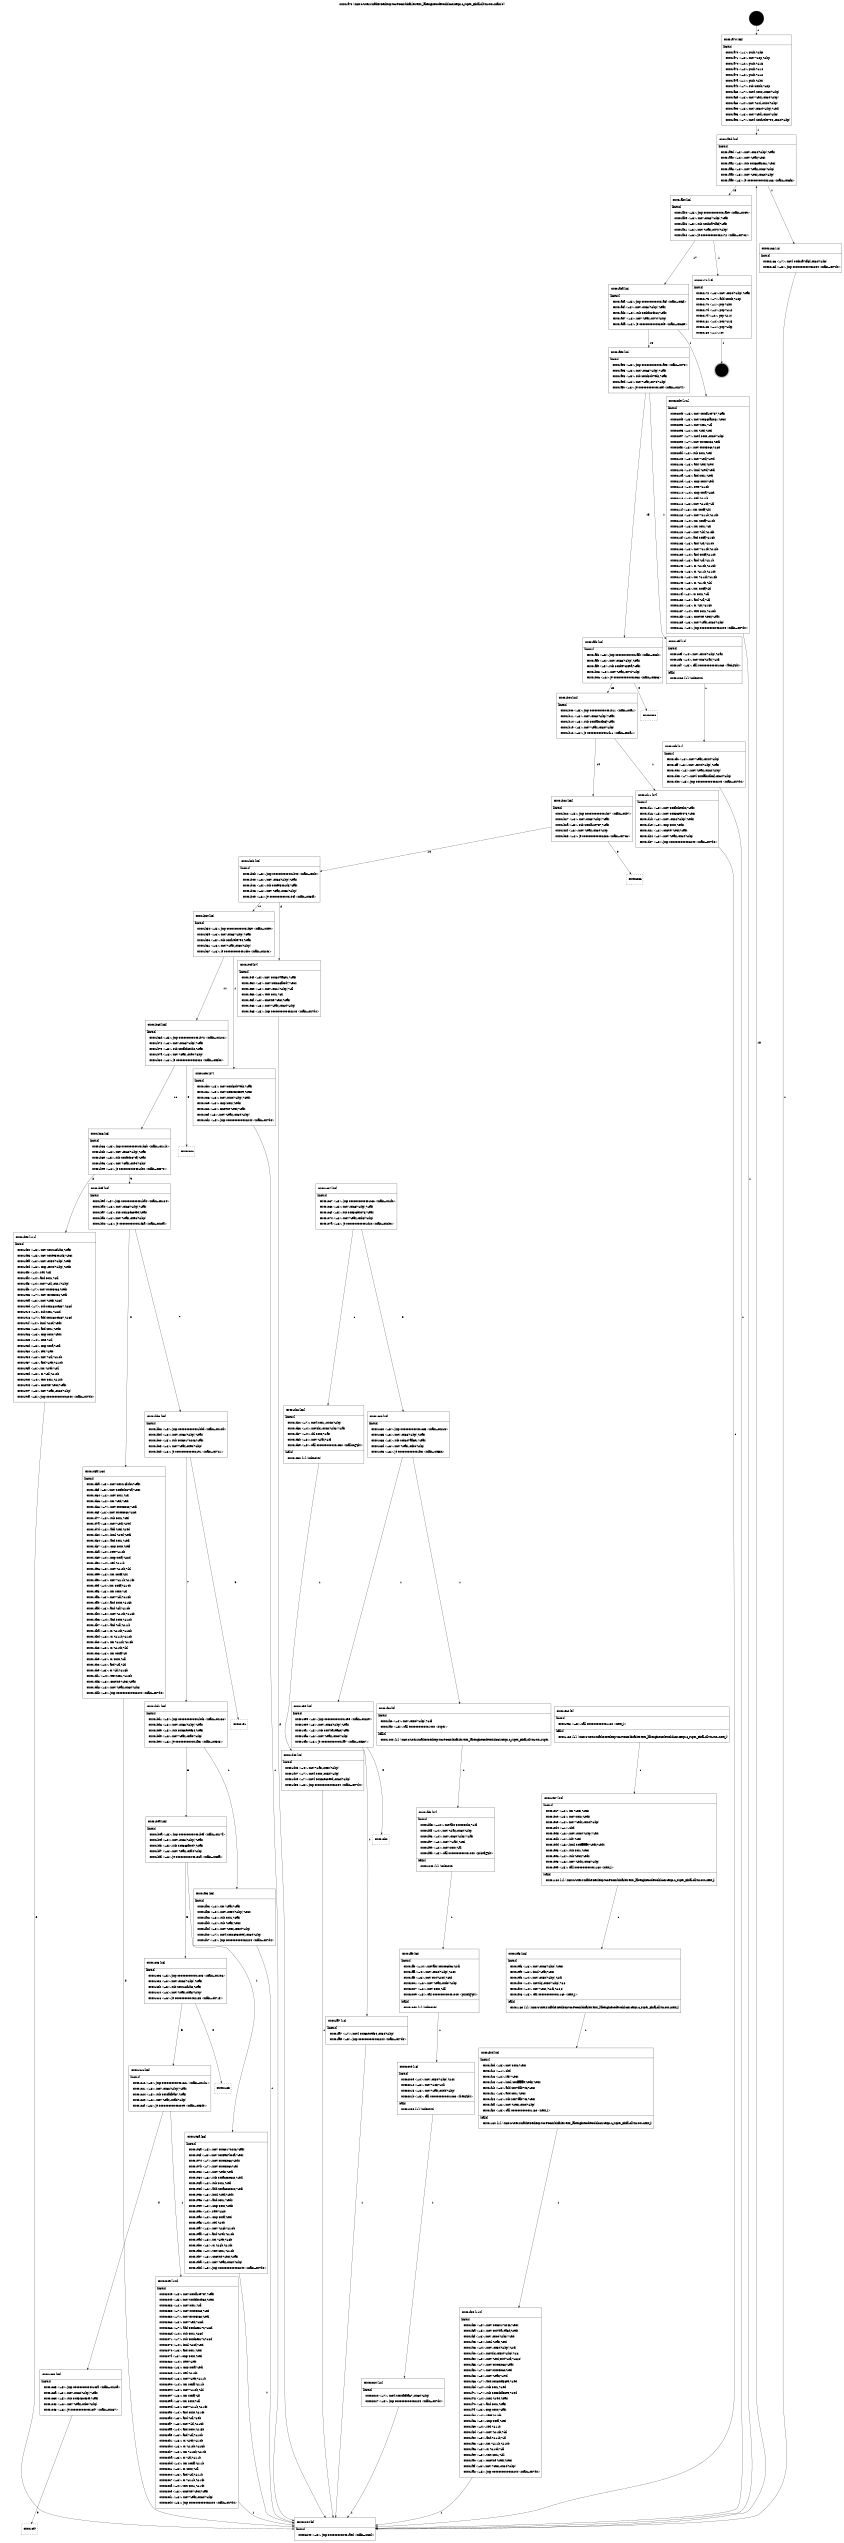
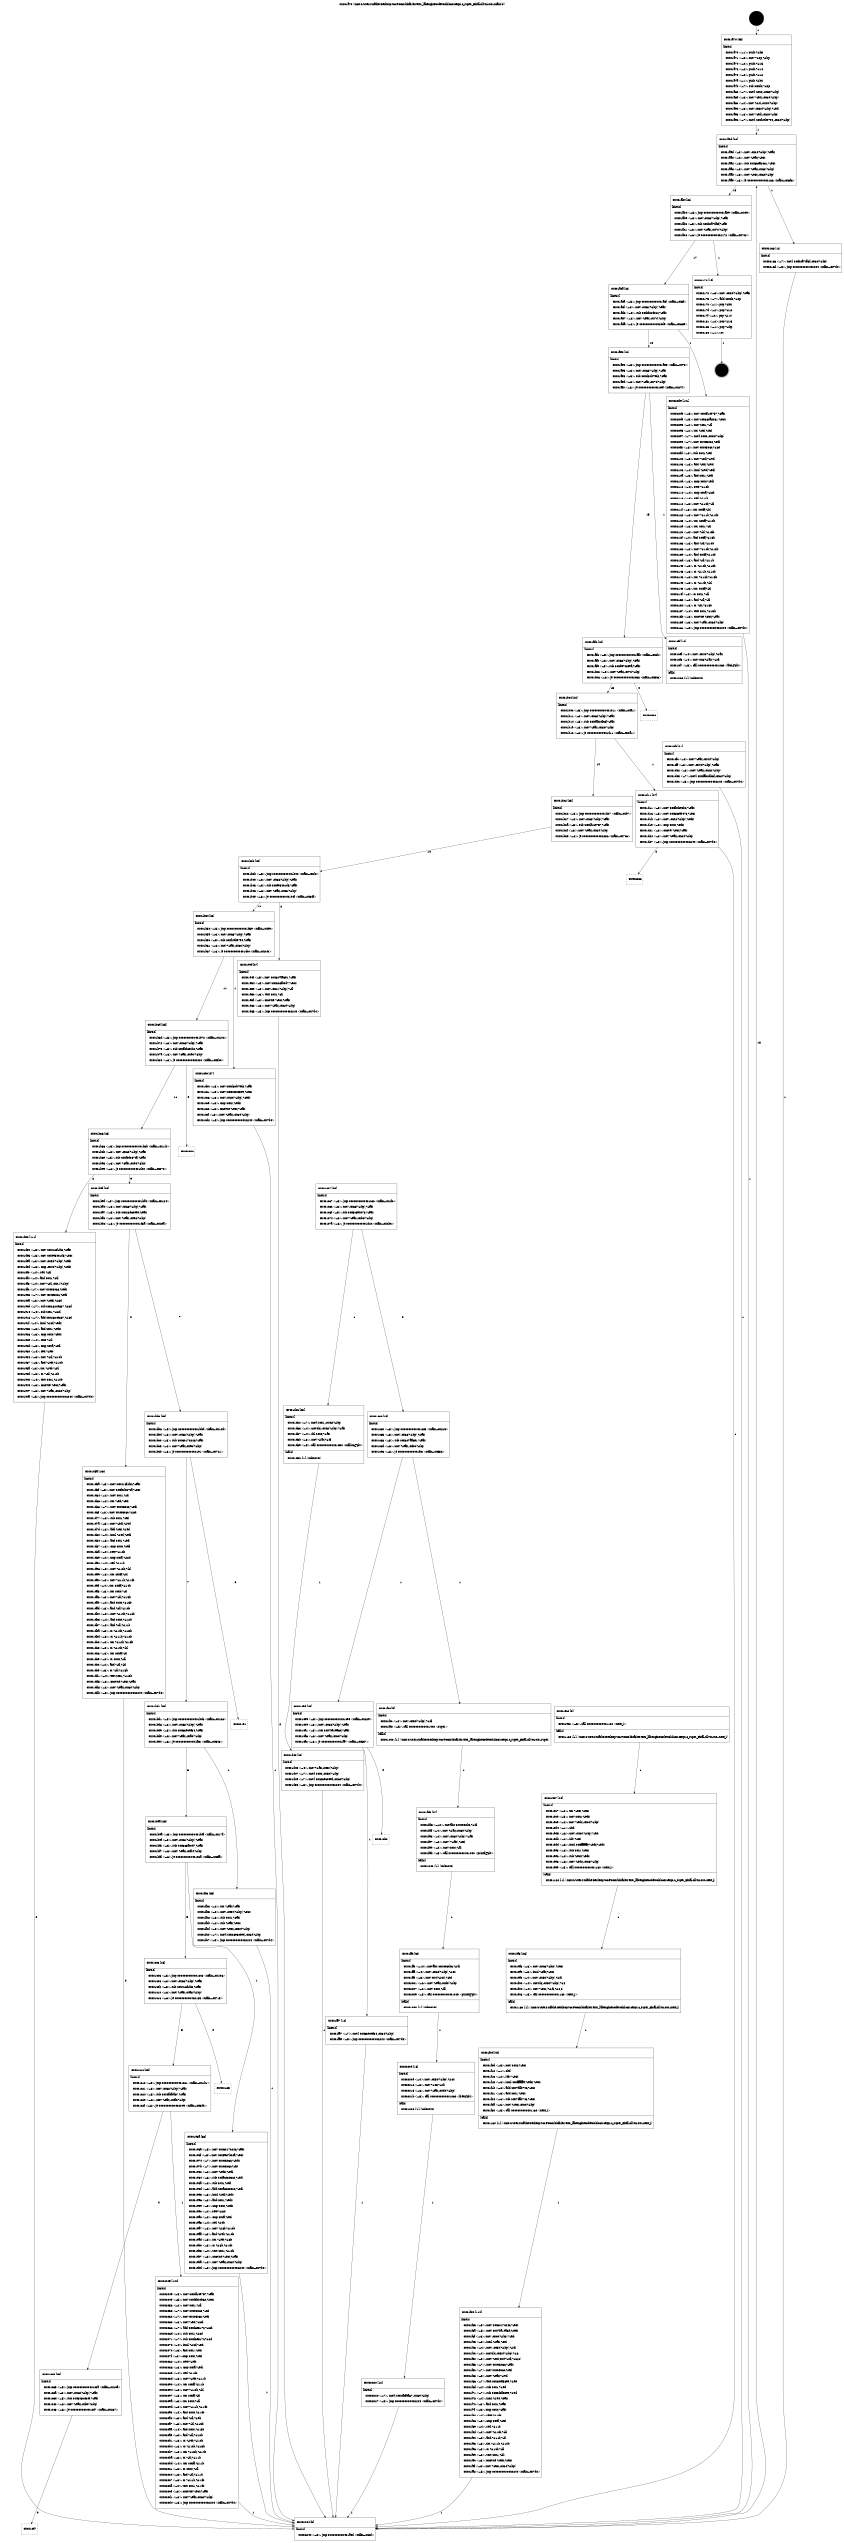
(704, 712) -> none
(619, 857) -> (648, 860)
